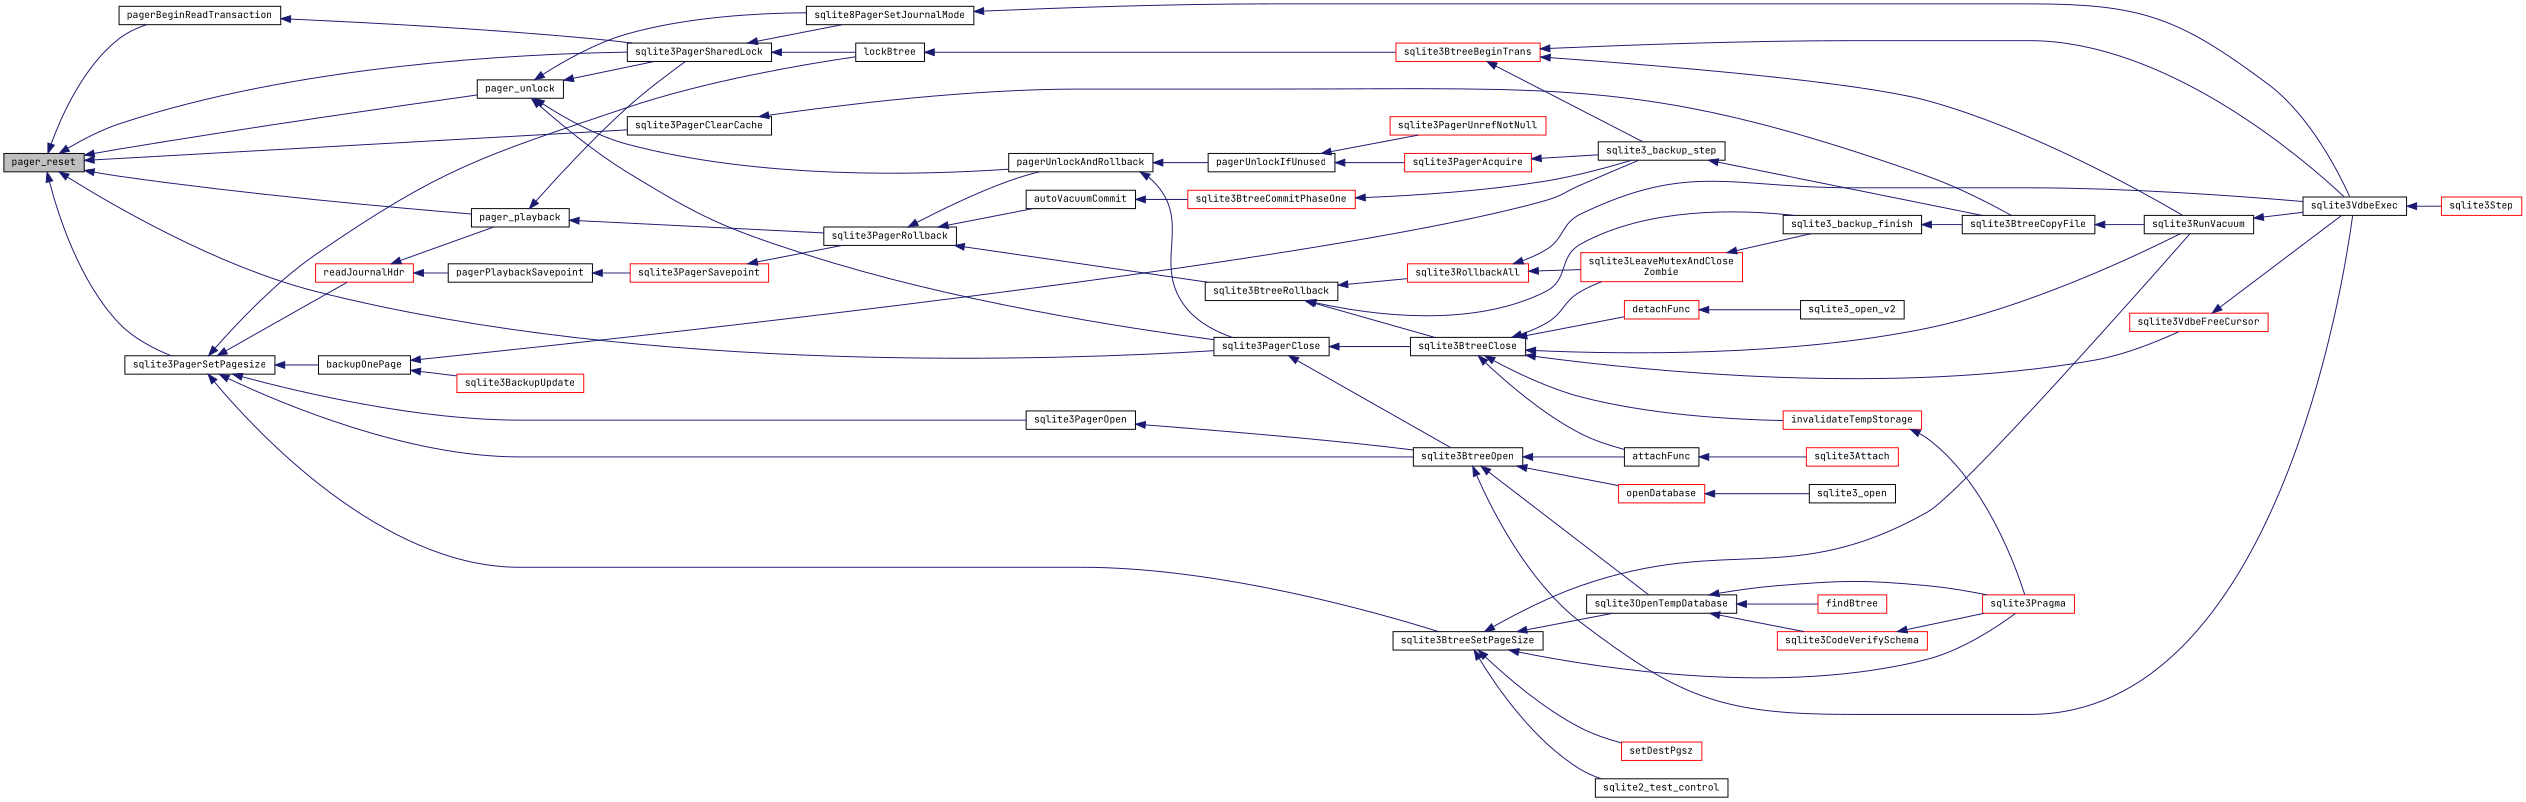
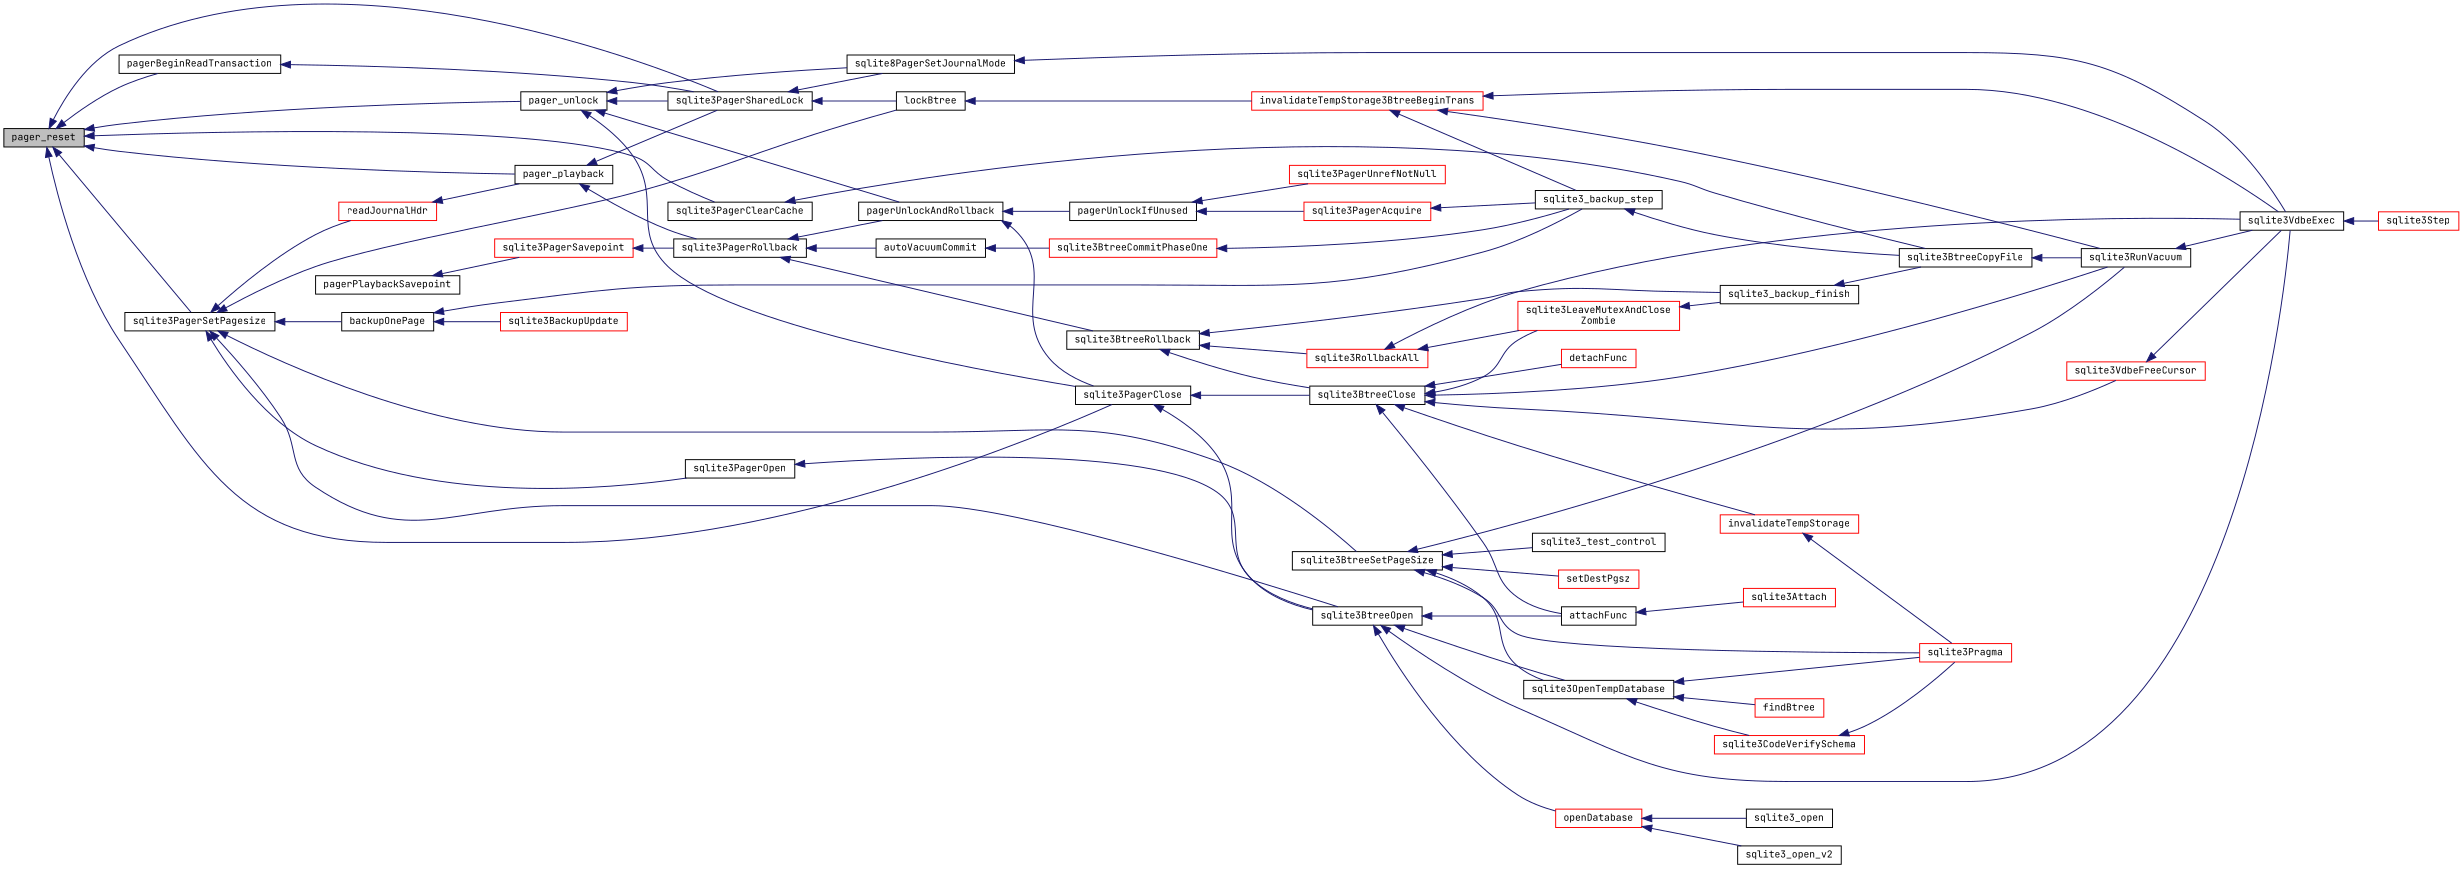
(1468, 52) -> (1367, 101)
(436, 273) -> none
(1755, 310) -> (1696, 837)
(1662, 788) -> (1599, 542)
